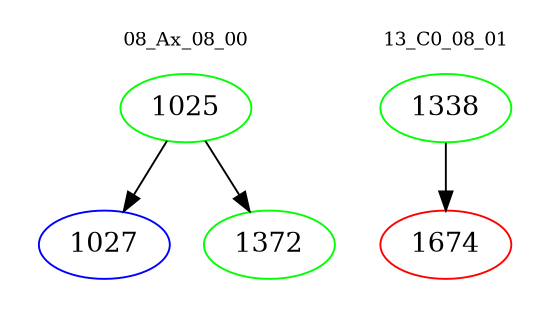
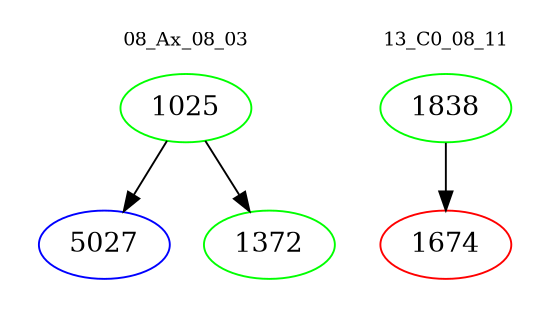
(186, 41) -> (186, 41)
(446, 41) -> (446, 41)
(446, 108) -> (446, 108)
(104, 245) -> (104, 245)
